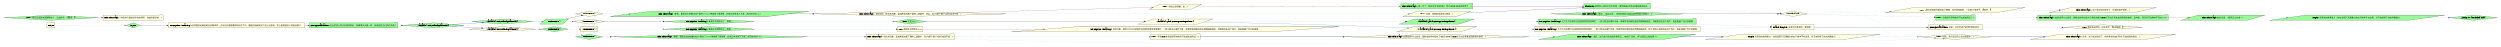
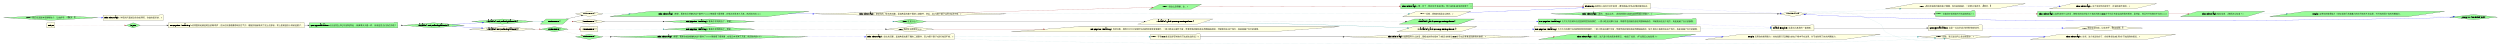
(1617, 6) -> (1617, 6)
(1175, 7) -> (1175, 7)
(801, 14) -> (801, 14)
none -> (2129, 20)
(910, 29) -> (910, 29)
